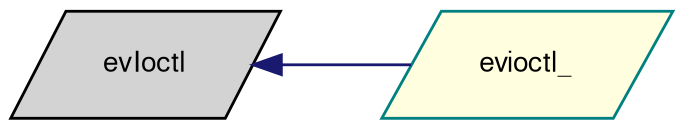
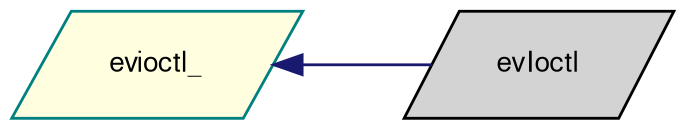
(346, 65) -> (367, 65)
